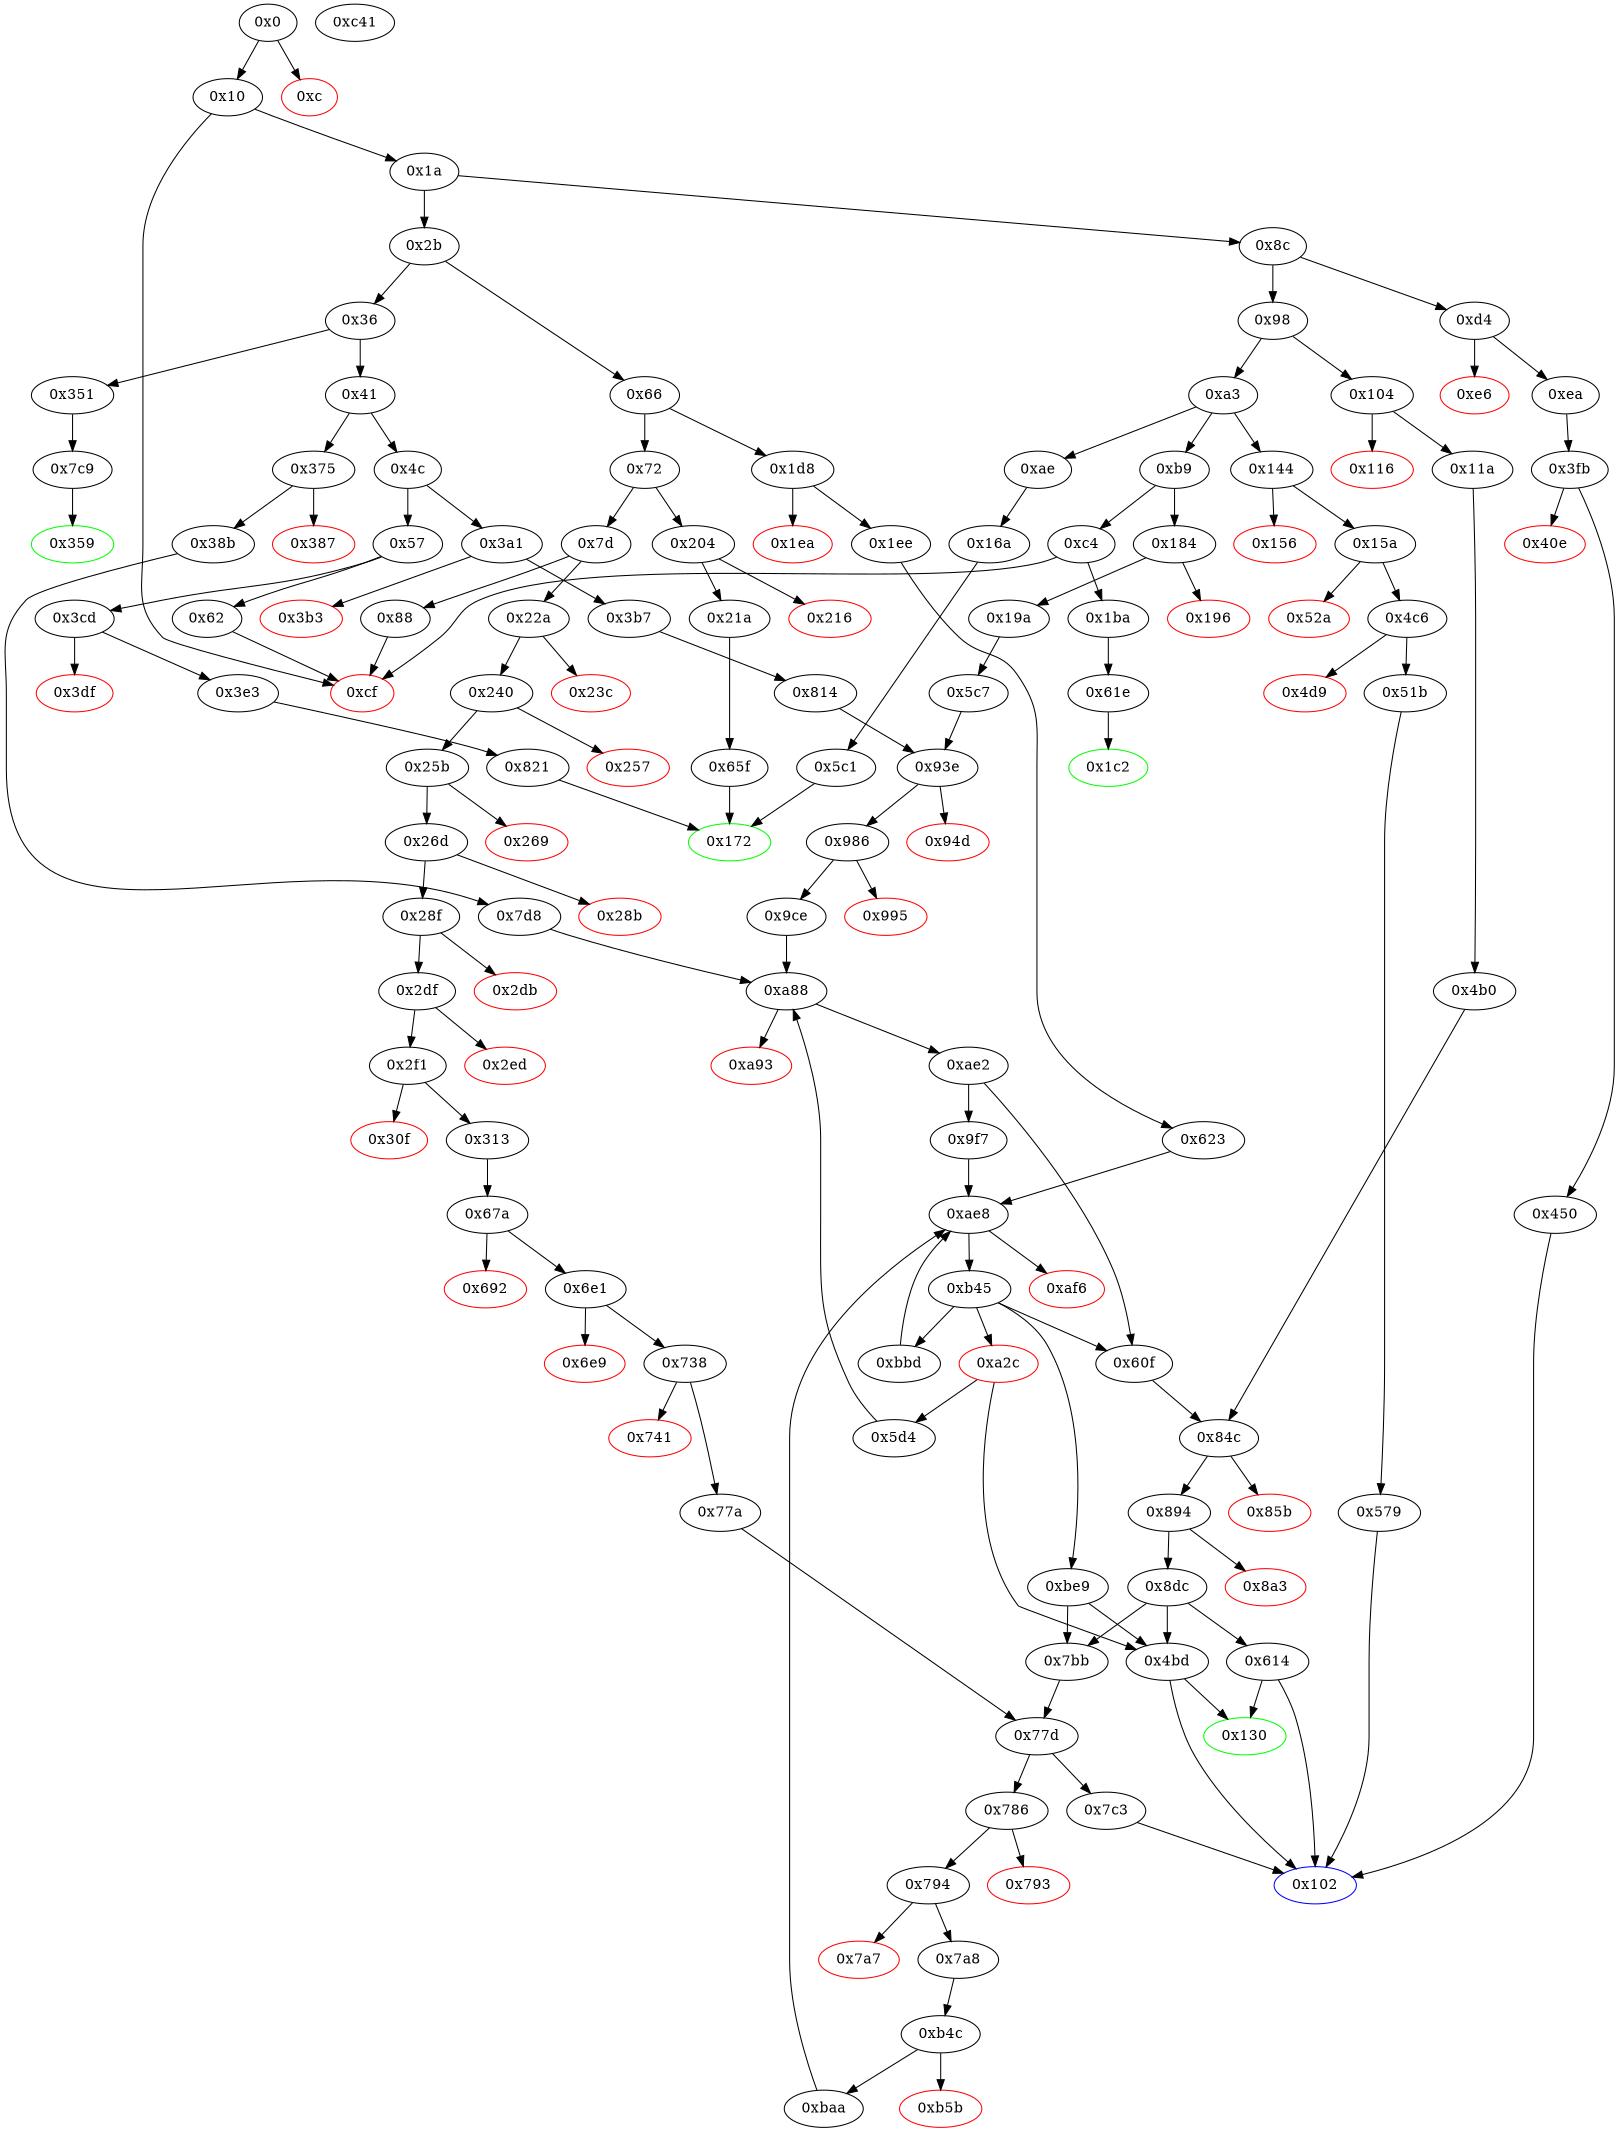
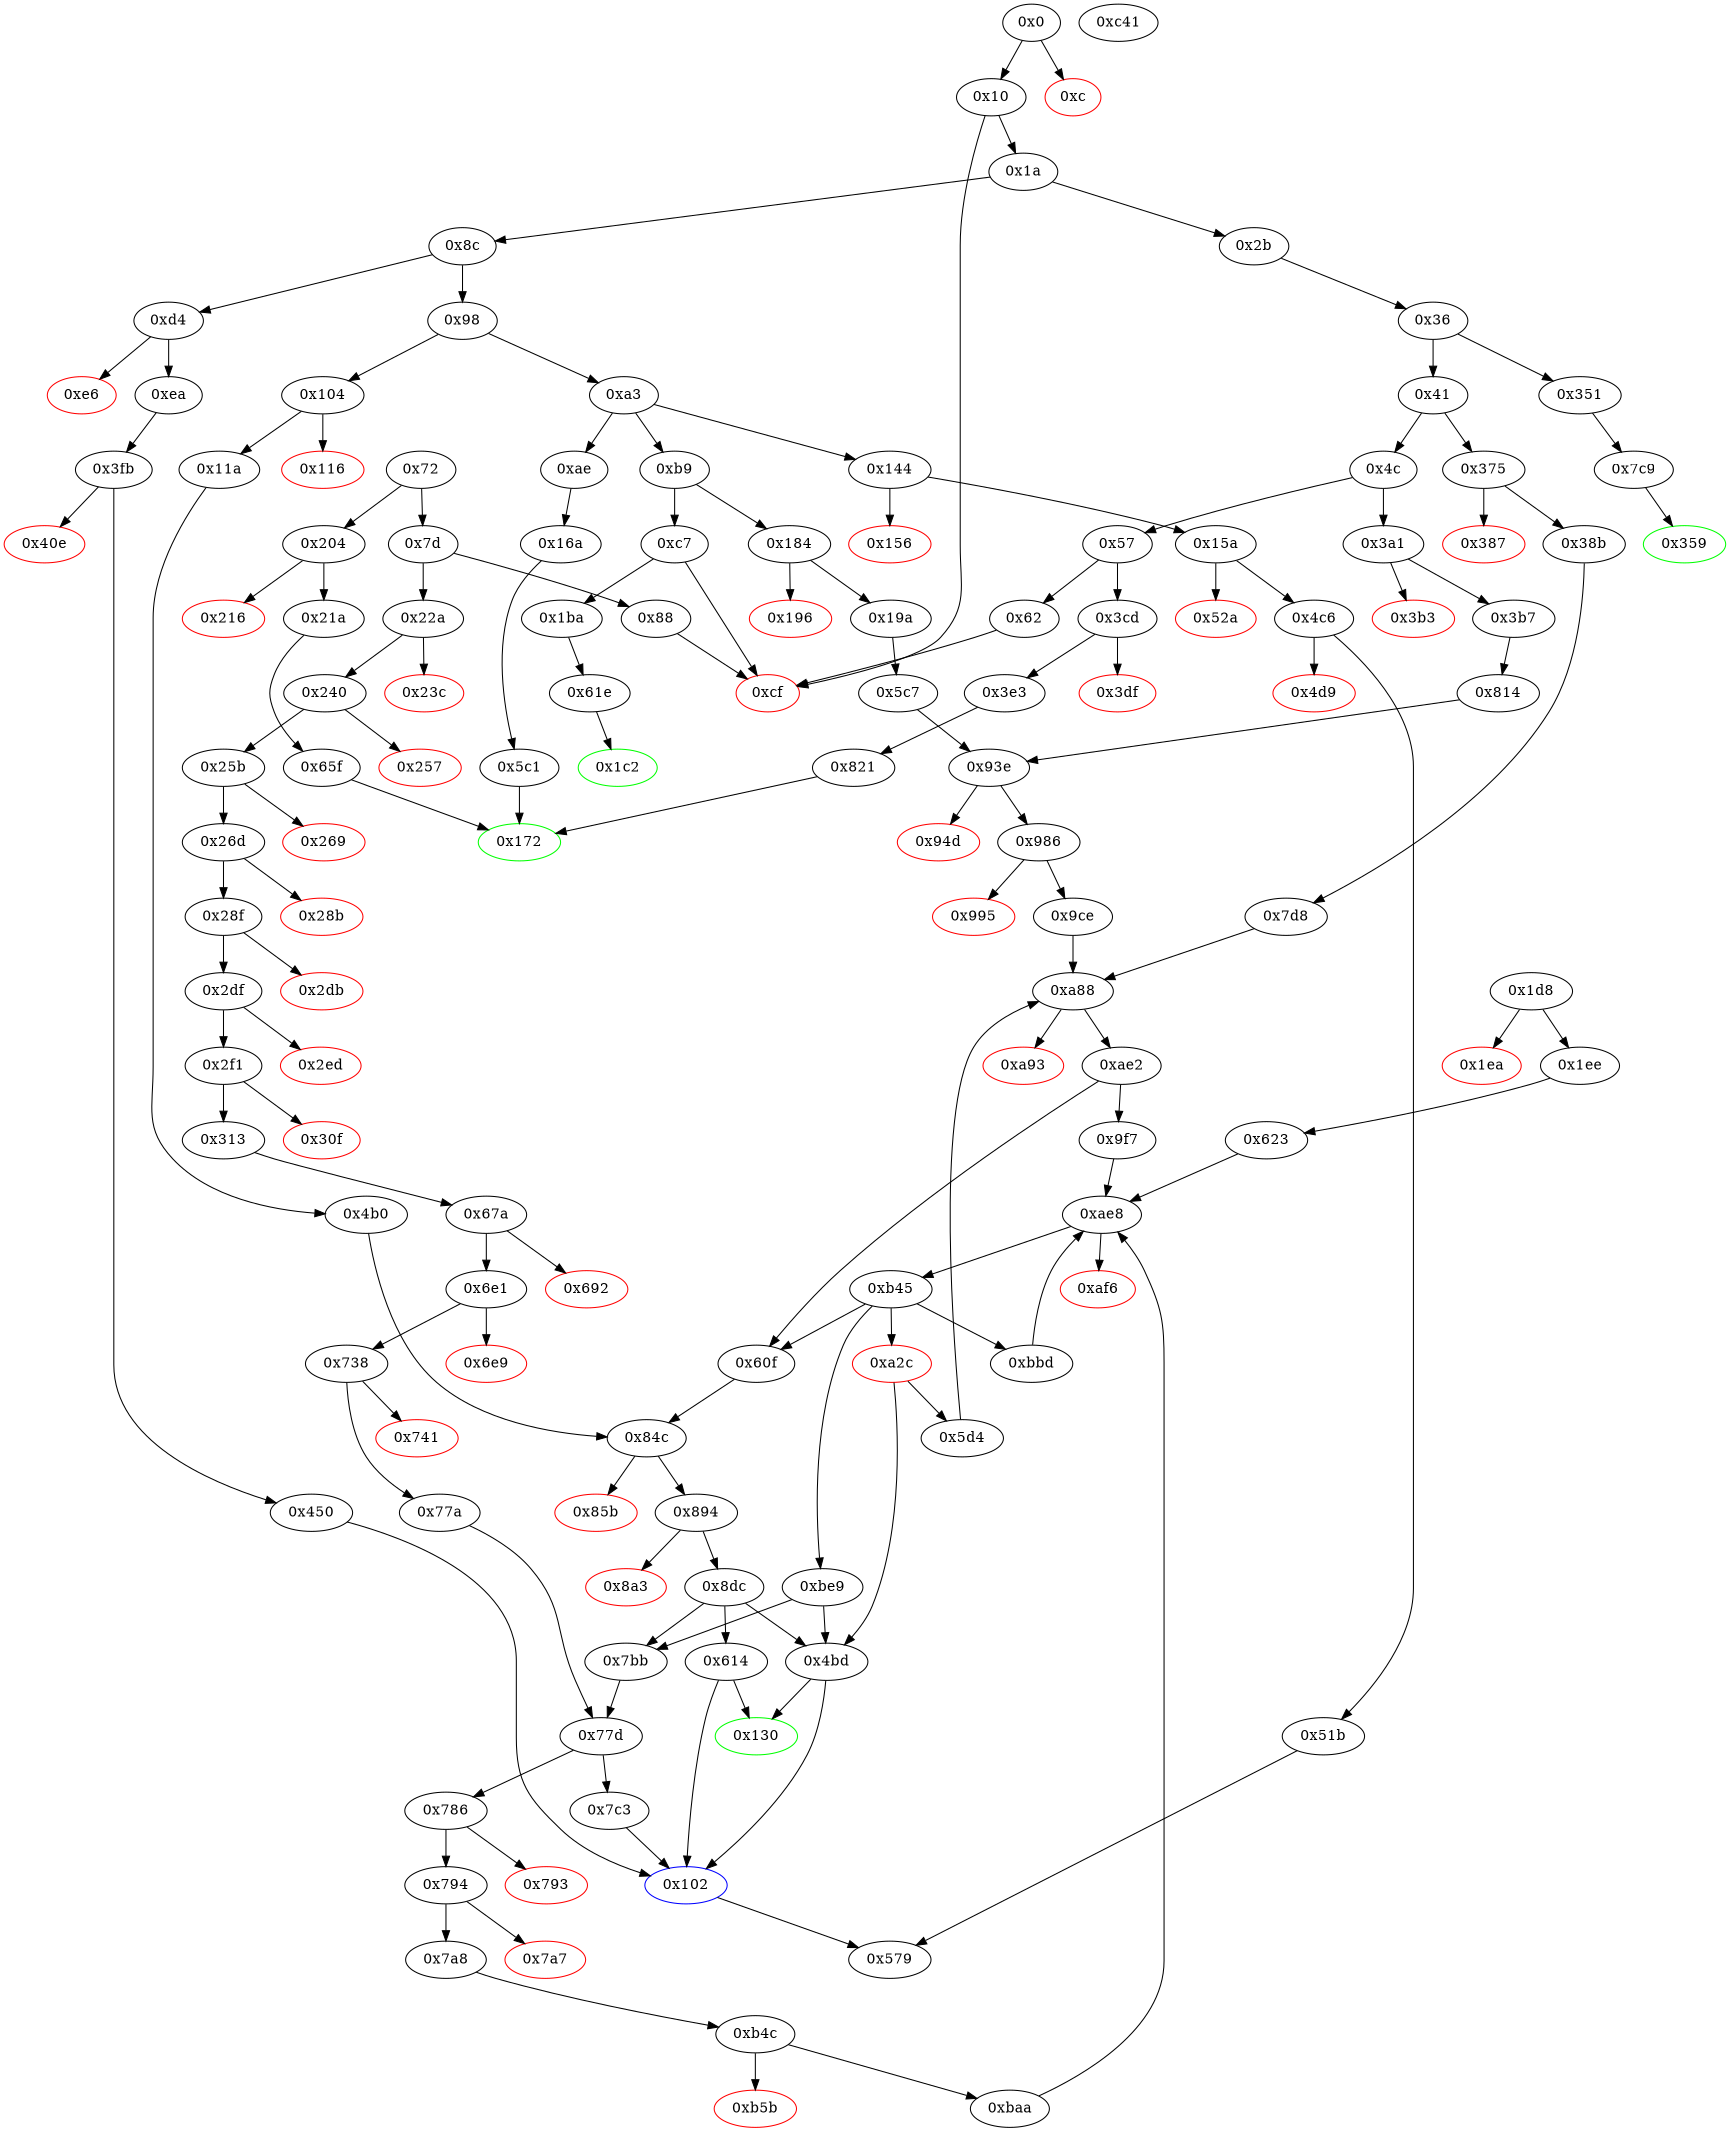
(645, 395) -> none
(1081, 544) -> (675, 544)
(1369, 1698) -> (783, 1921)
